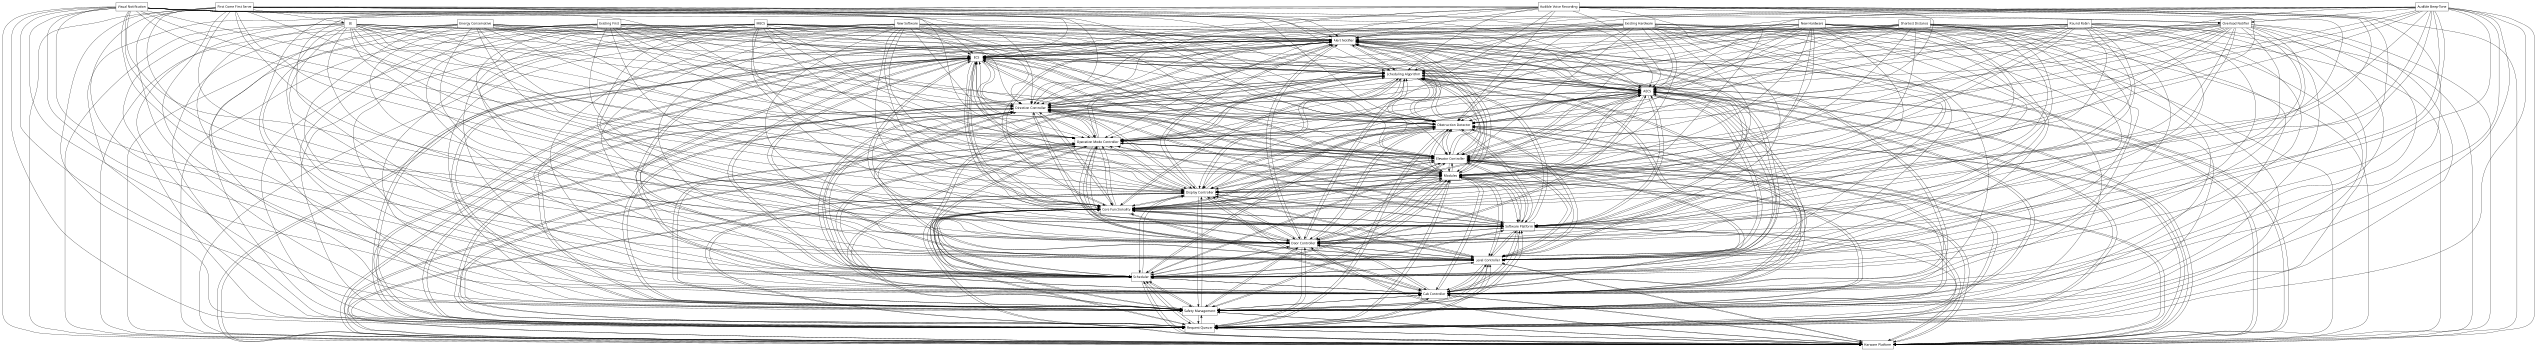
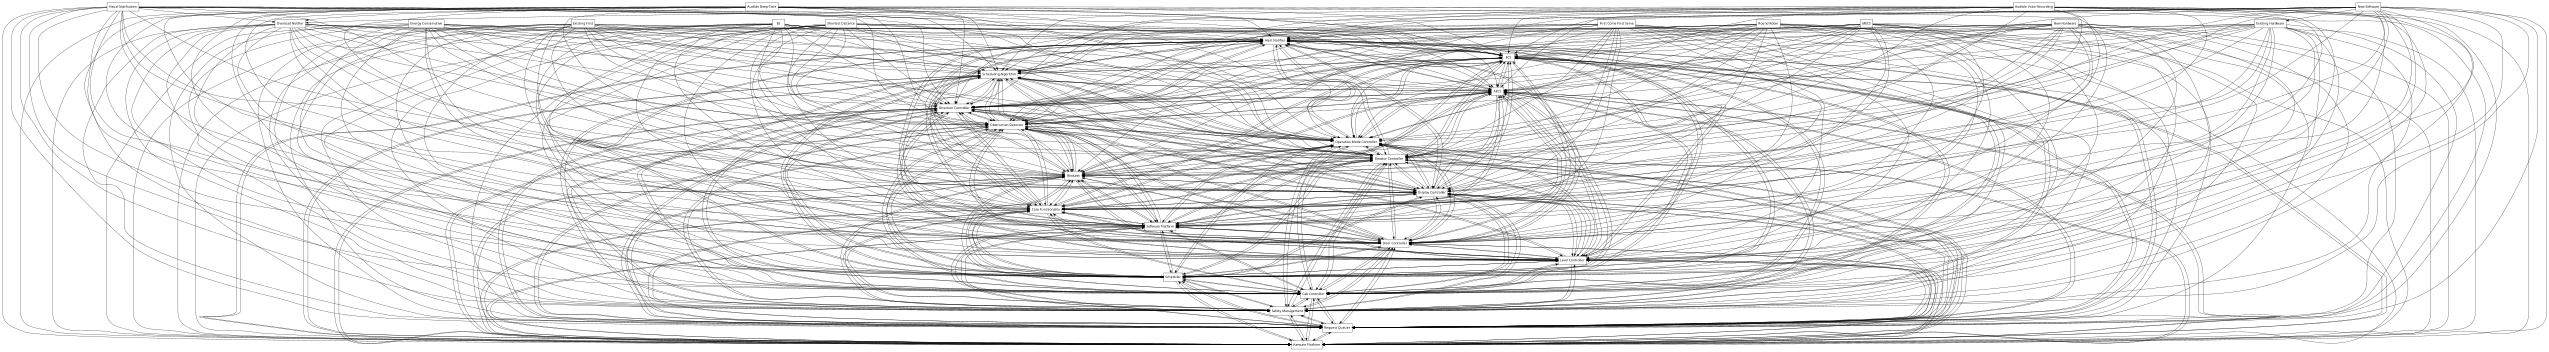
(298, 16) -> (1245, 73)
(1229, 27) -> (2319, 15)
none -> (948, 244)
none -> (960, 258)
